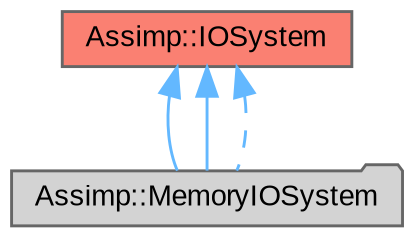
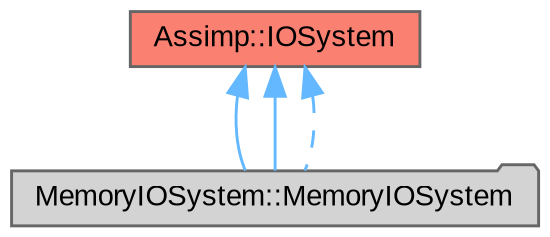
(207, 198) -> (275, 198)
